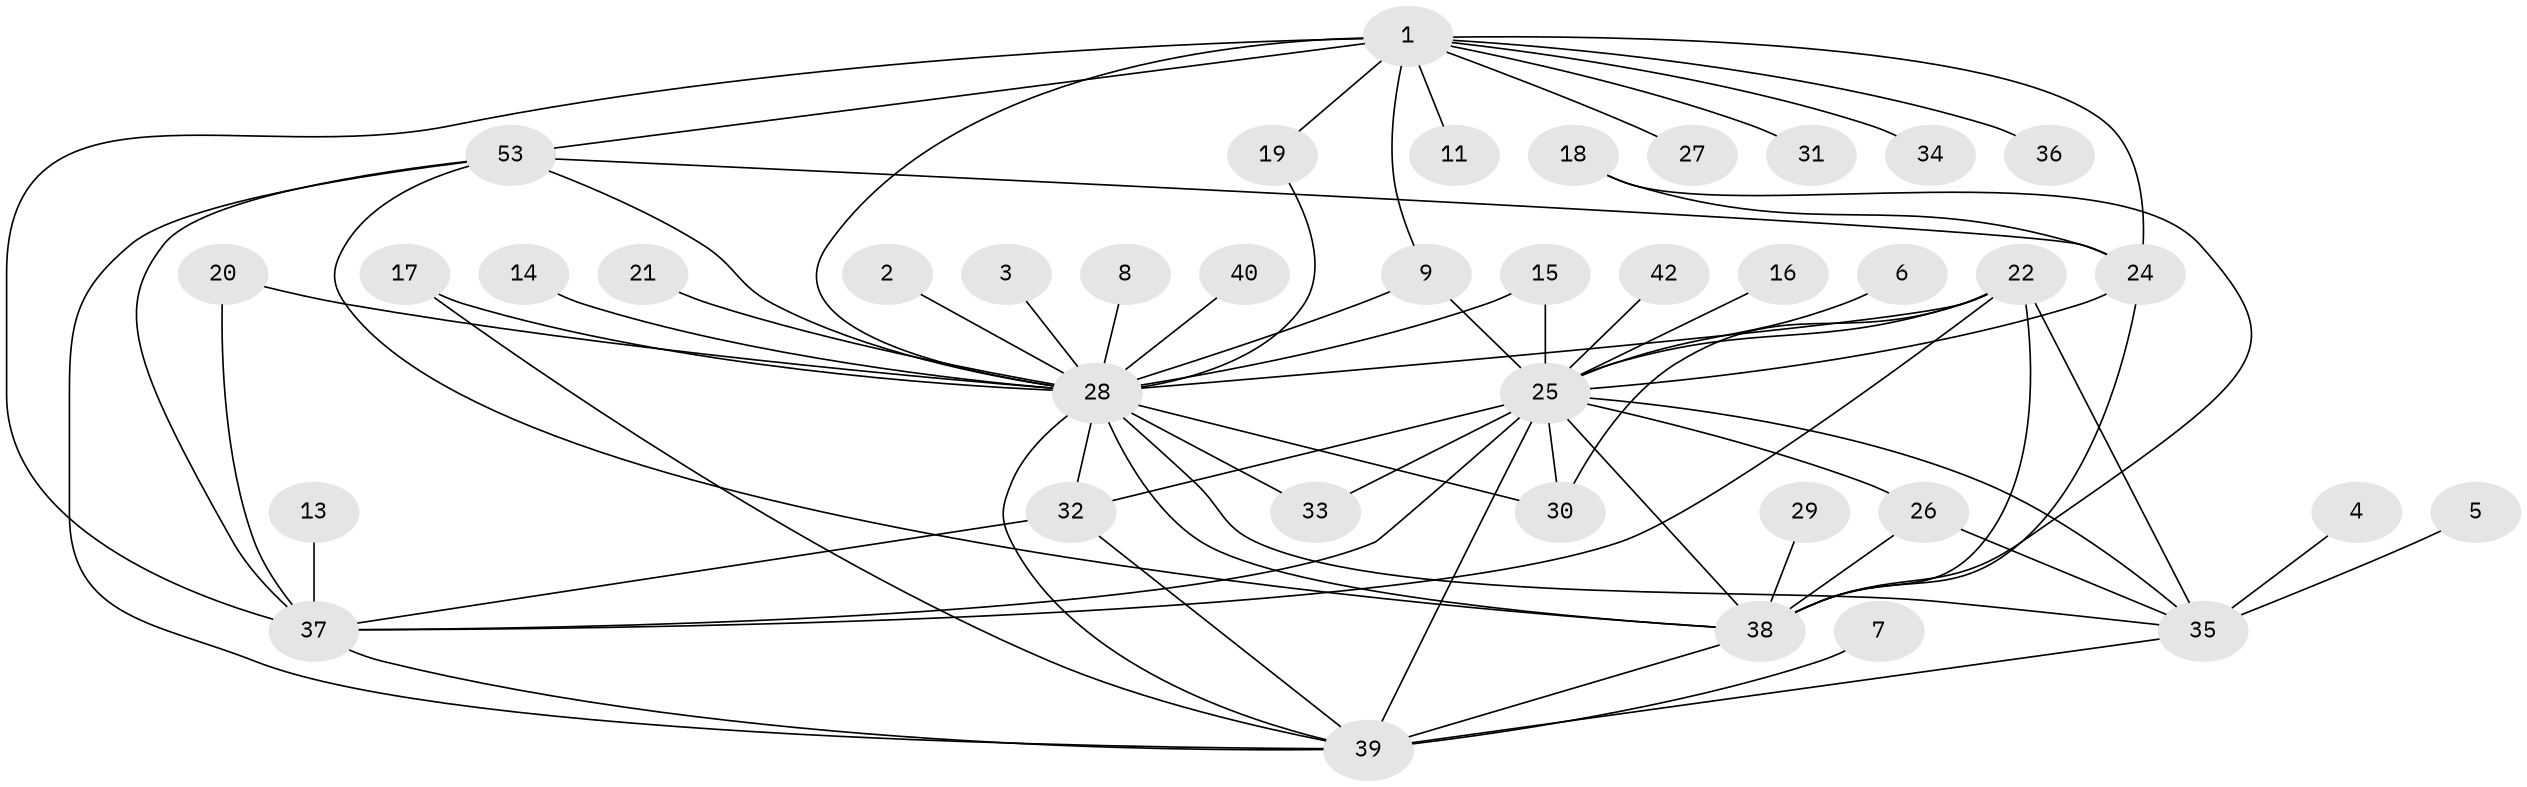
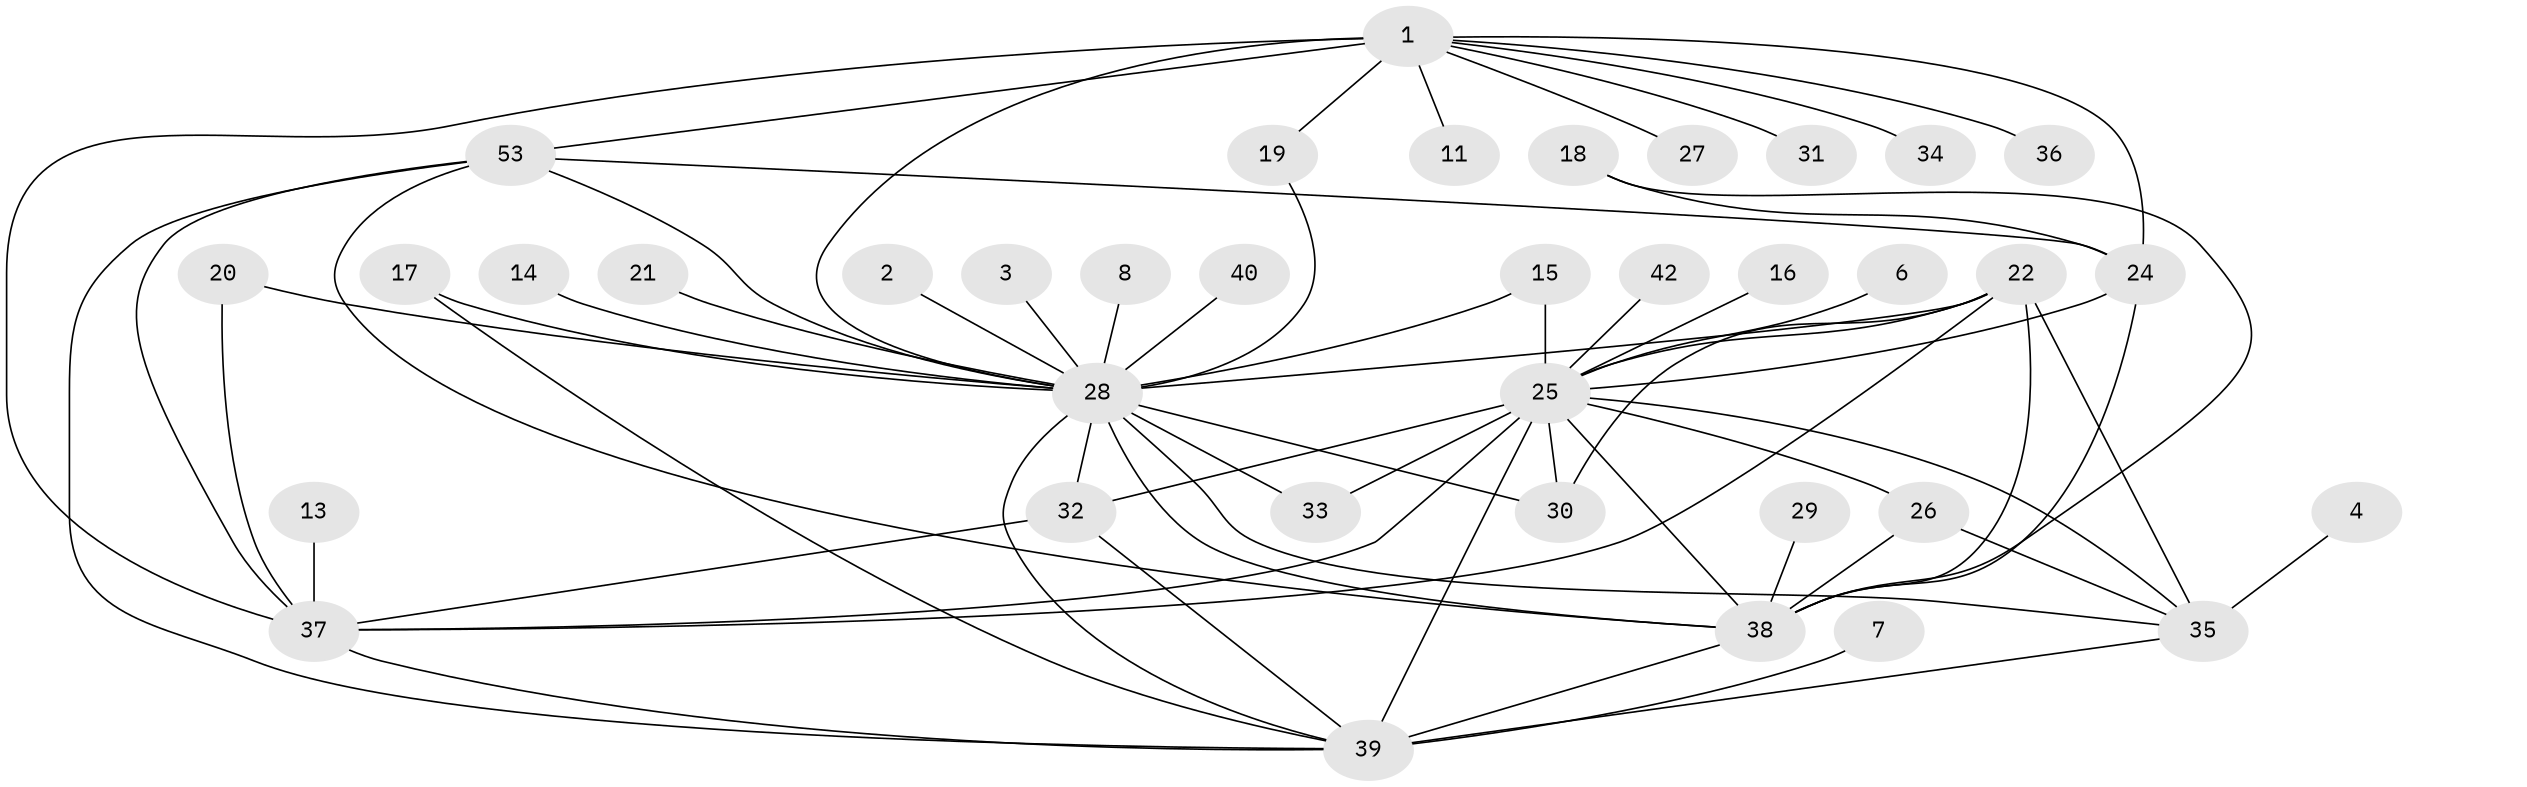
(1426, 274) -> none
(2476, 512) -> none
